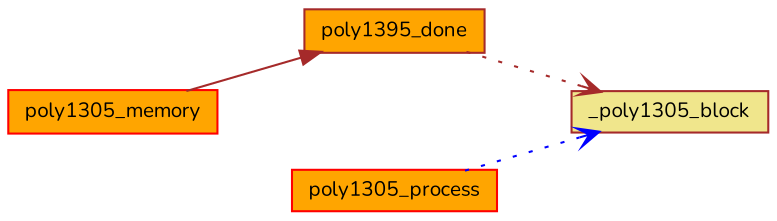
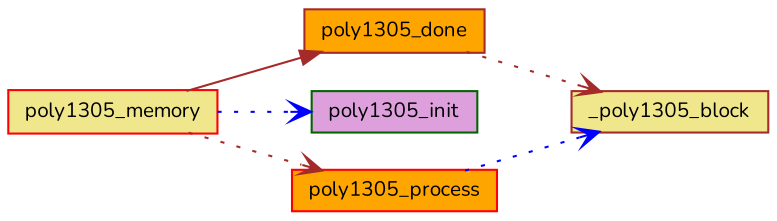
(394, 31) -> (394, 31)
(113, 112) -> (113, 112)
none -> (394, 112)
none -> (245, 149)
